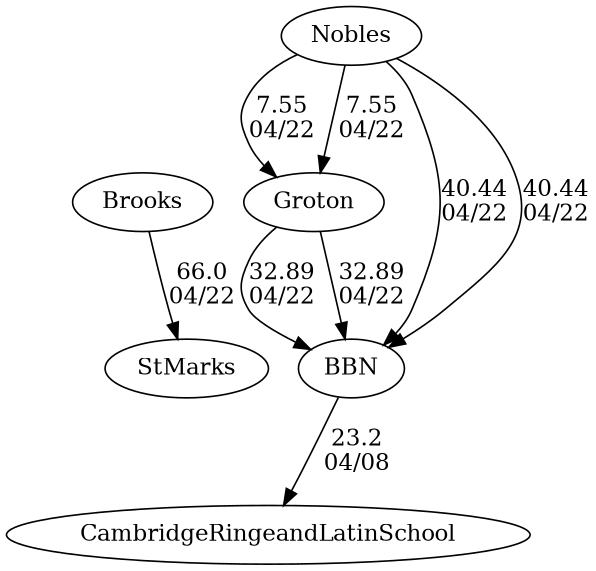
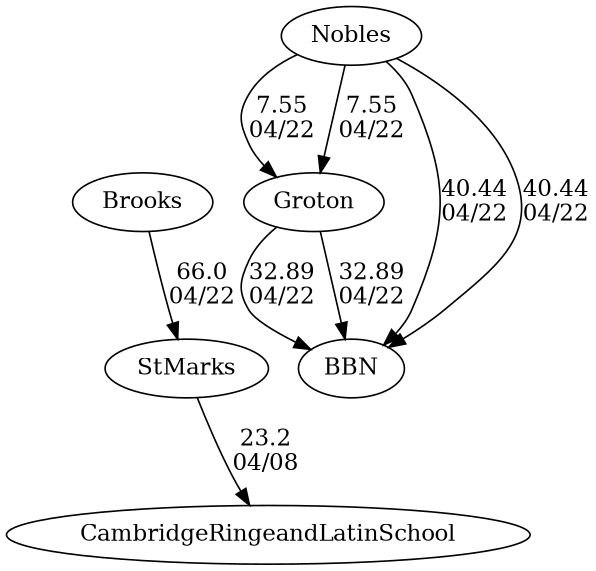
(315, 444) -> (217, 445)
